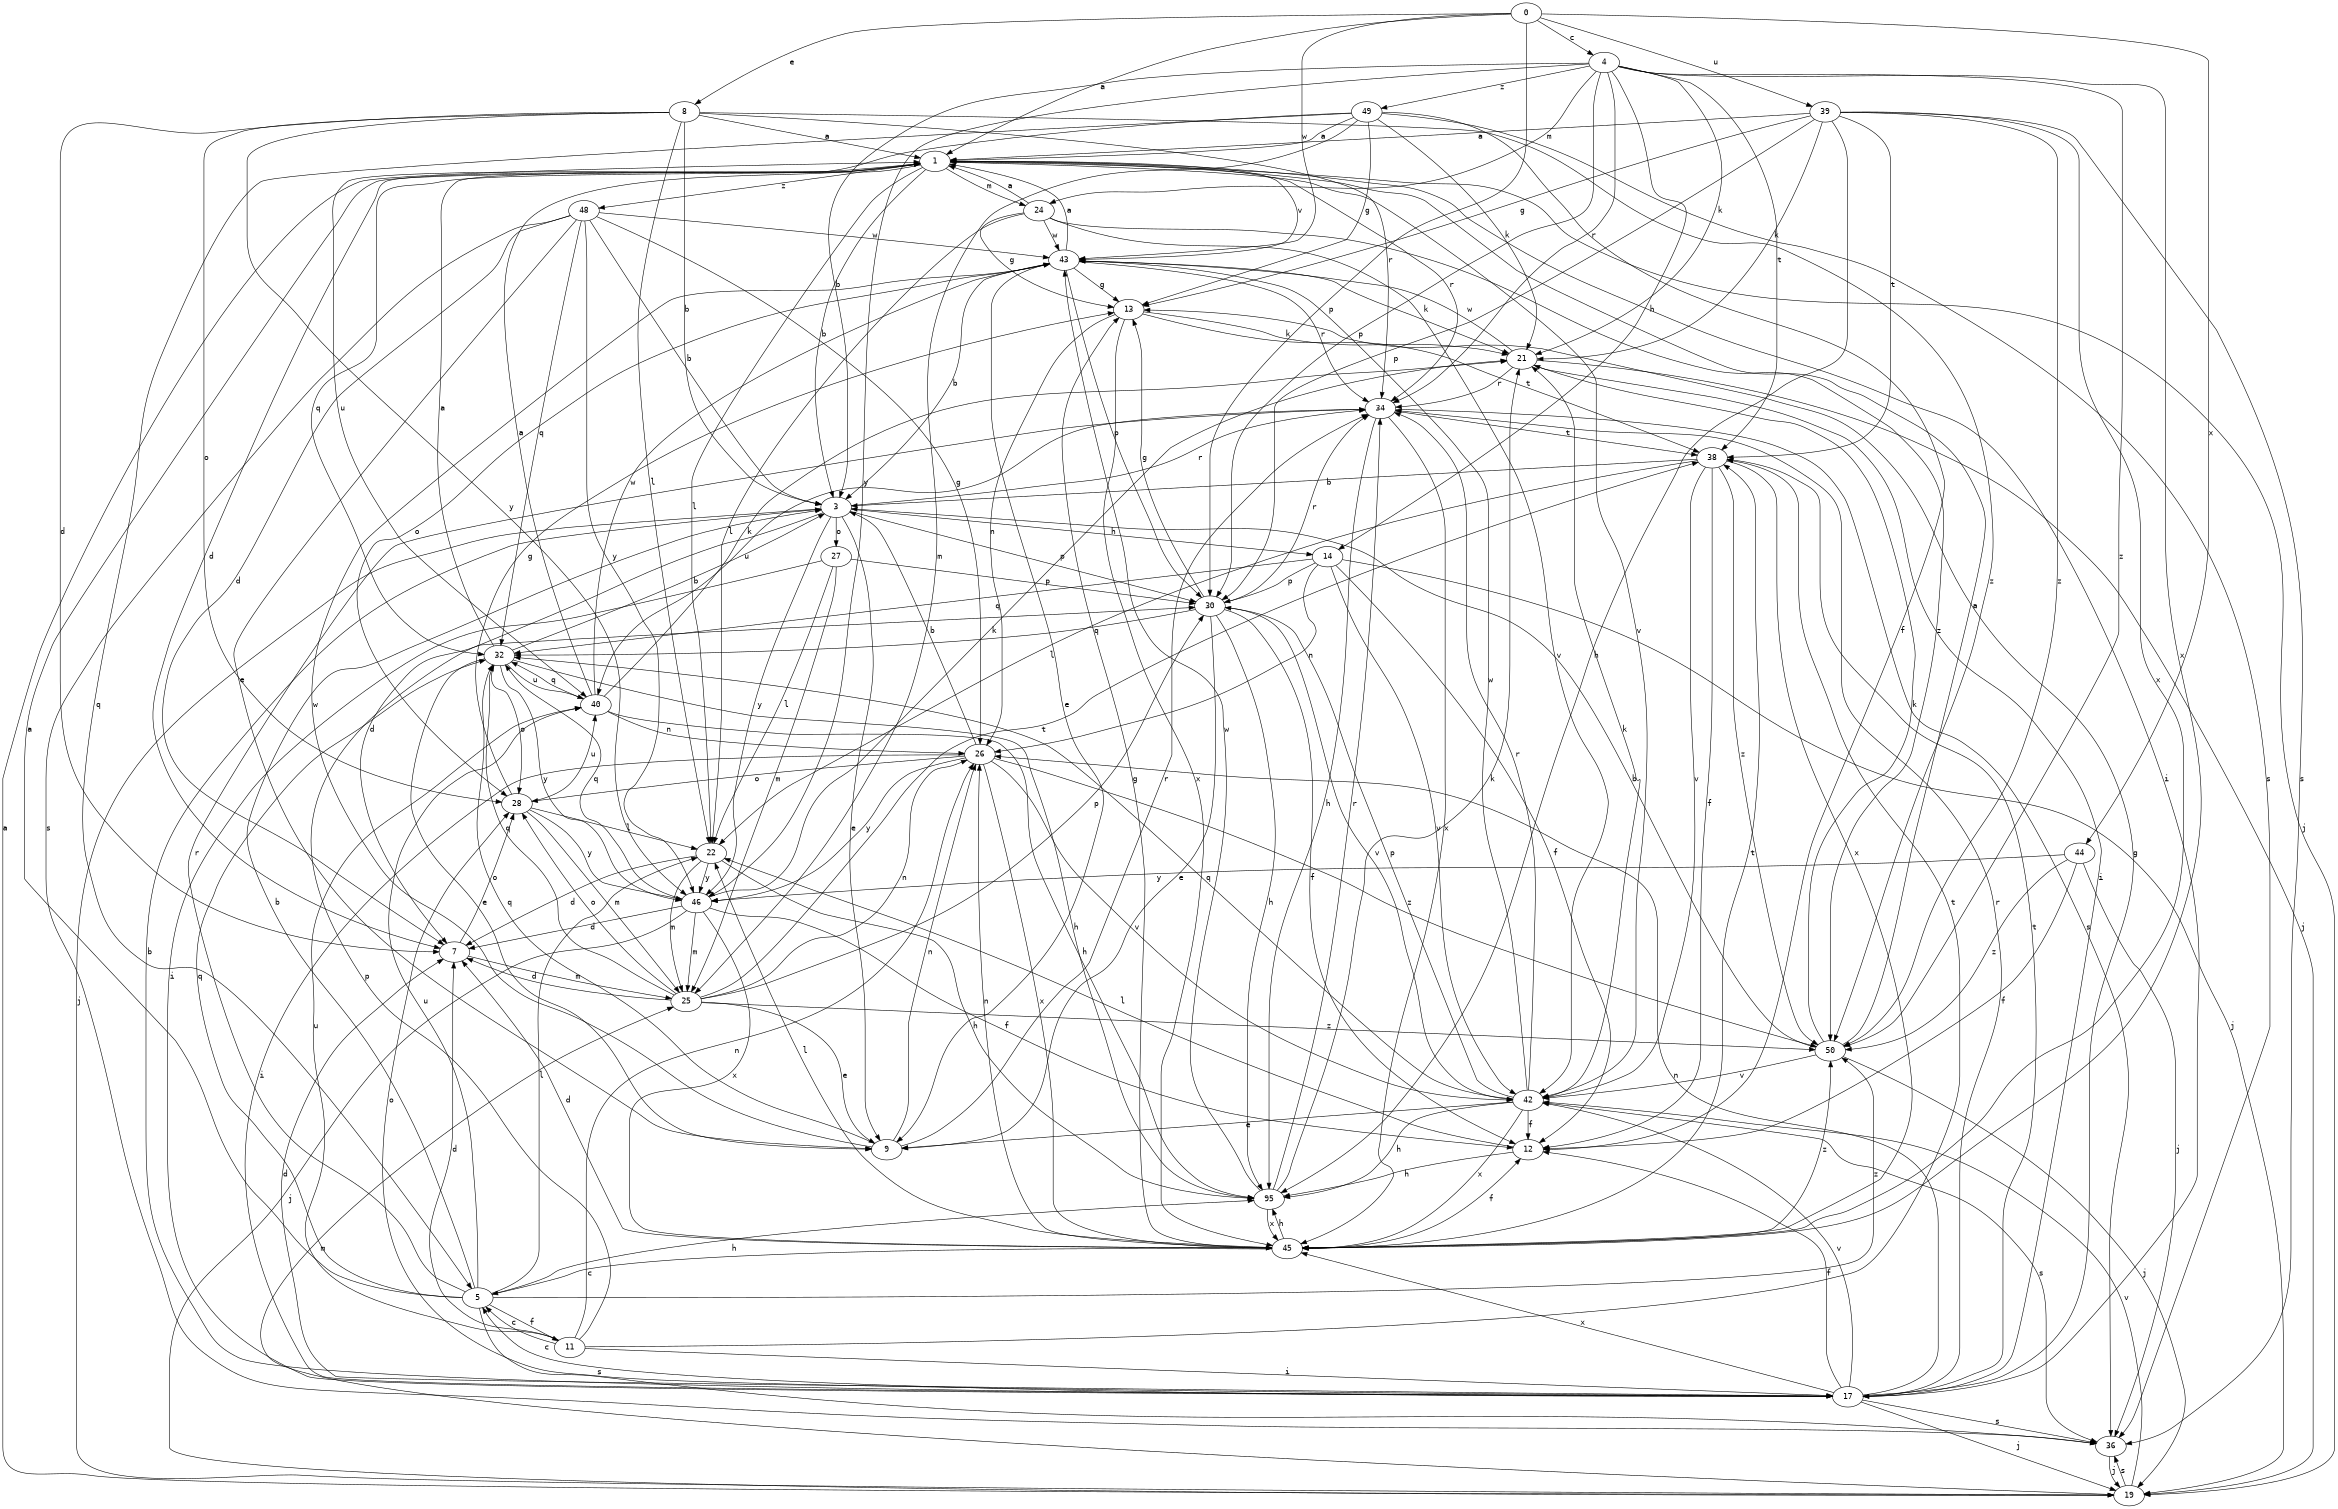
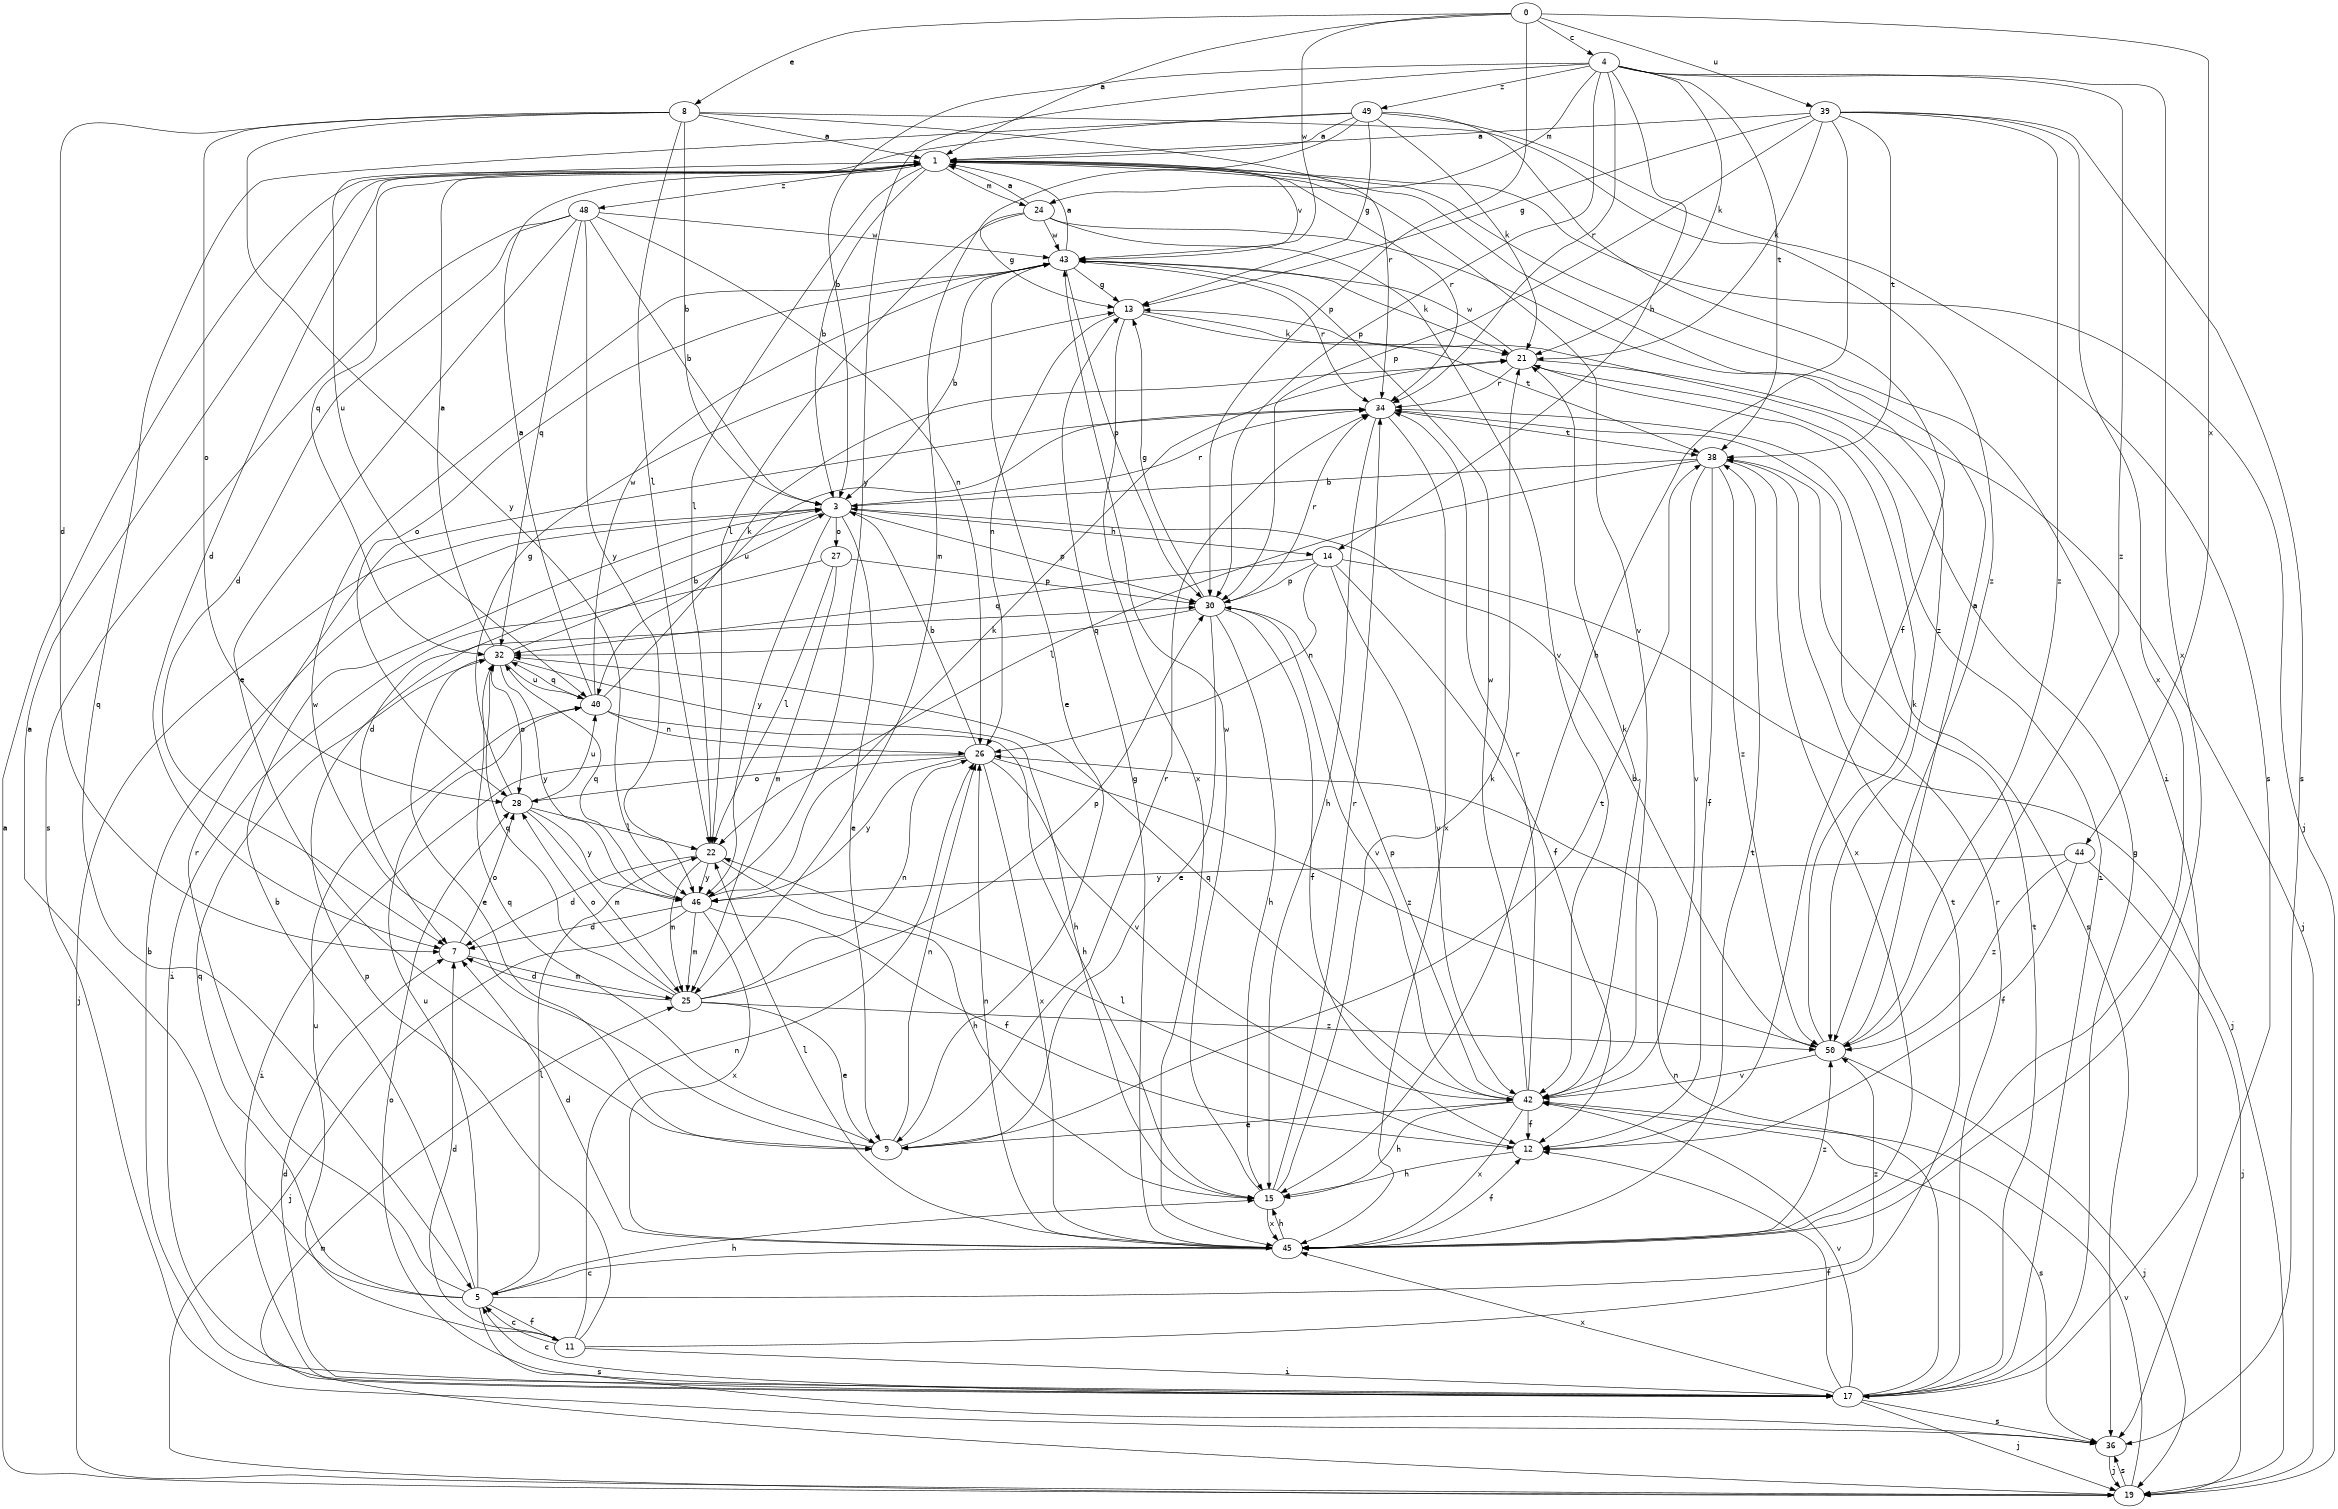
(959, 483) -> (959, 483)
(1152, 666) -> (1420, 971)
(2176, 1140) -> (2240, 1186)
(1269, 1199) -> (1269, 1199)
